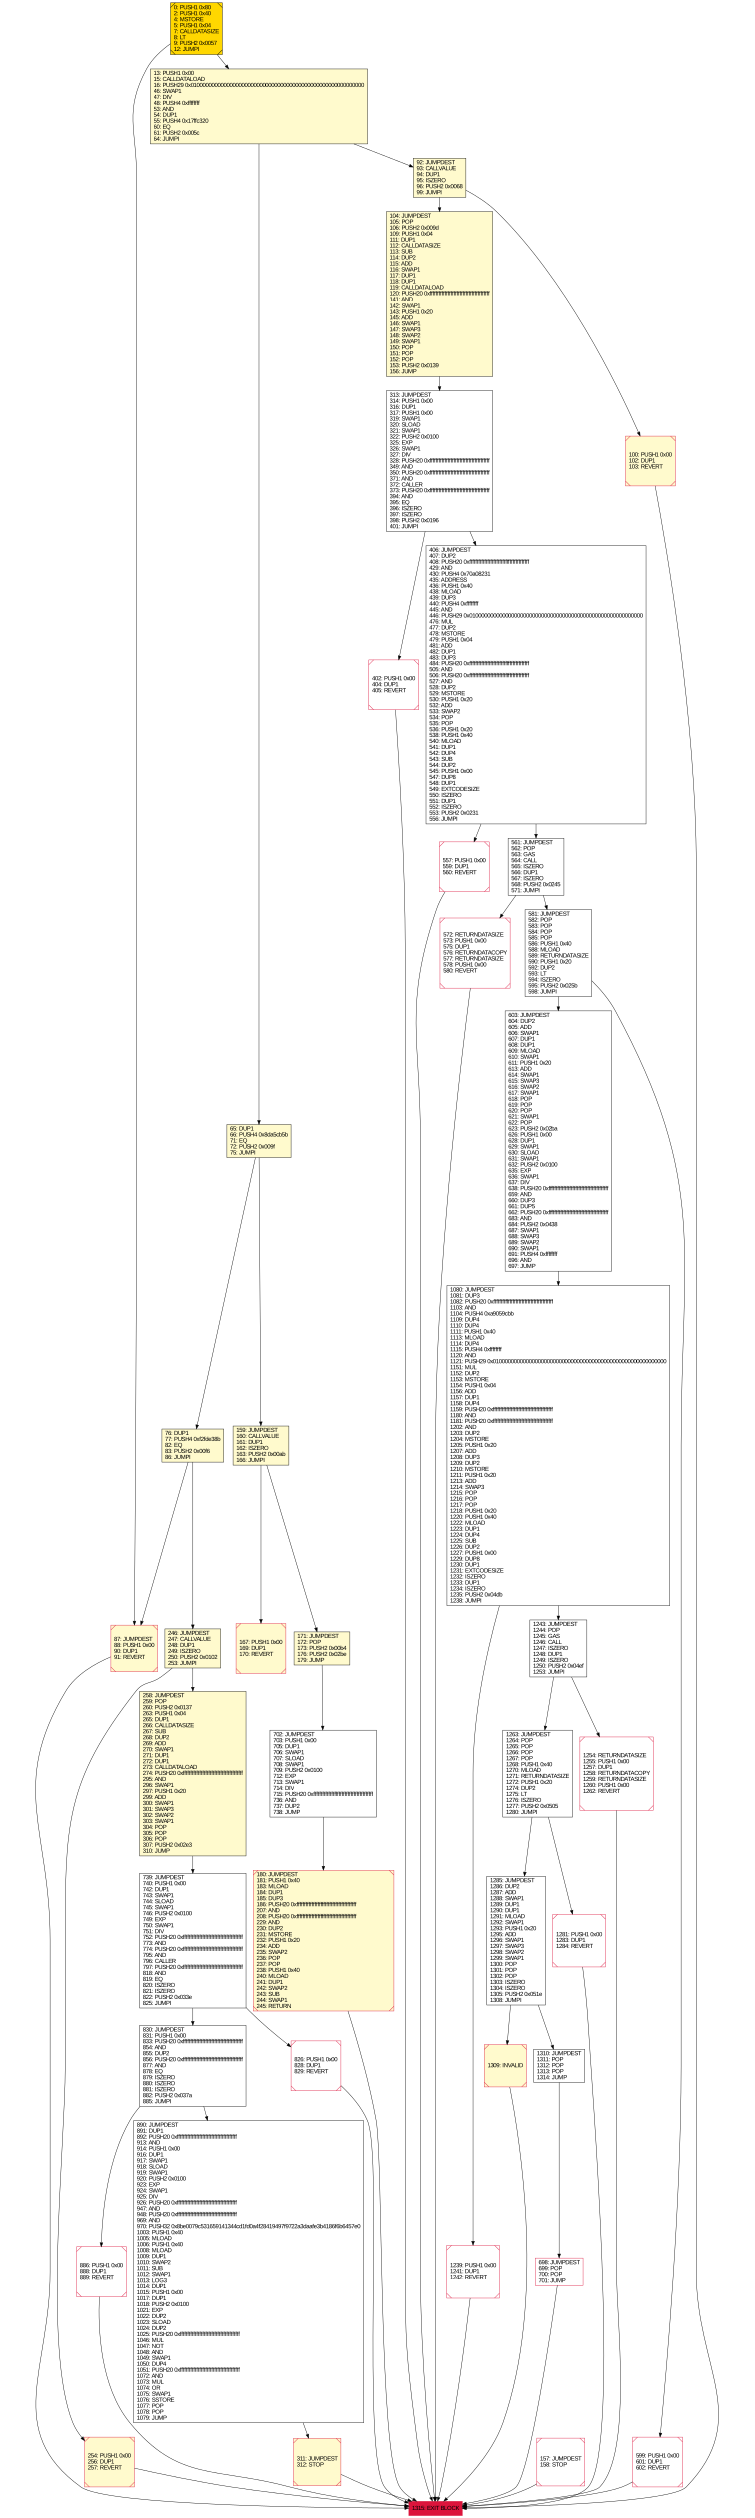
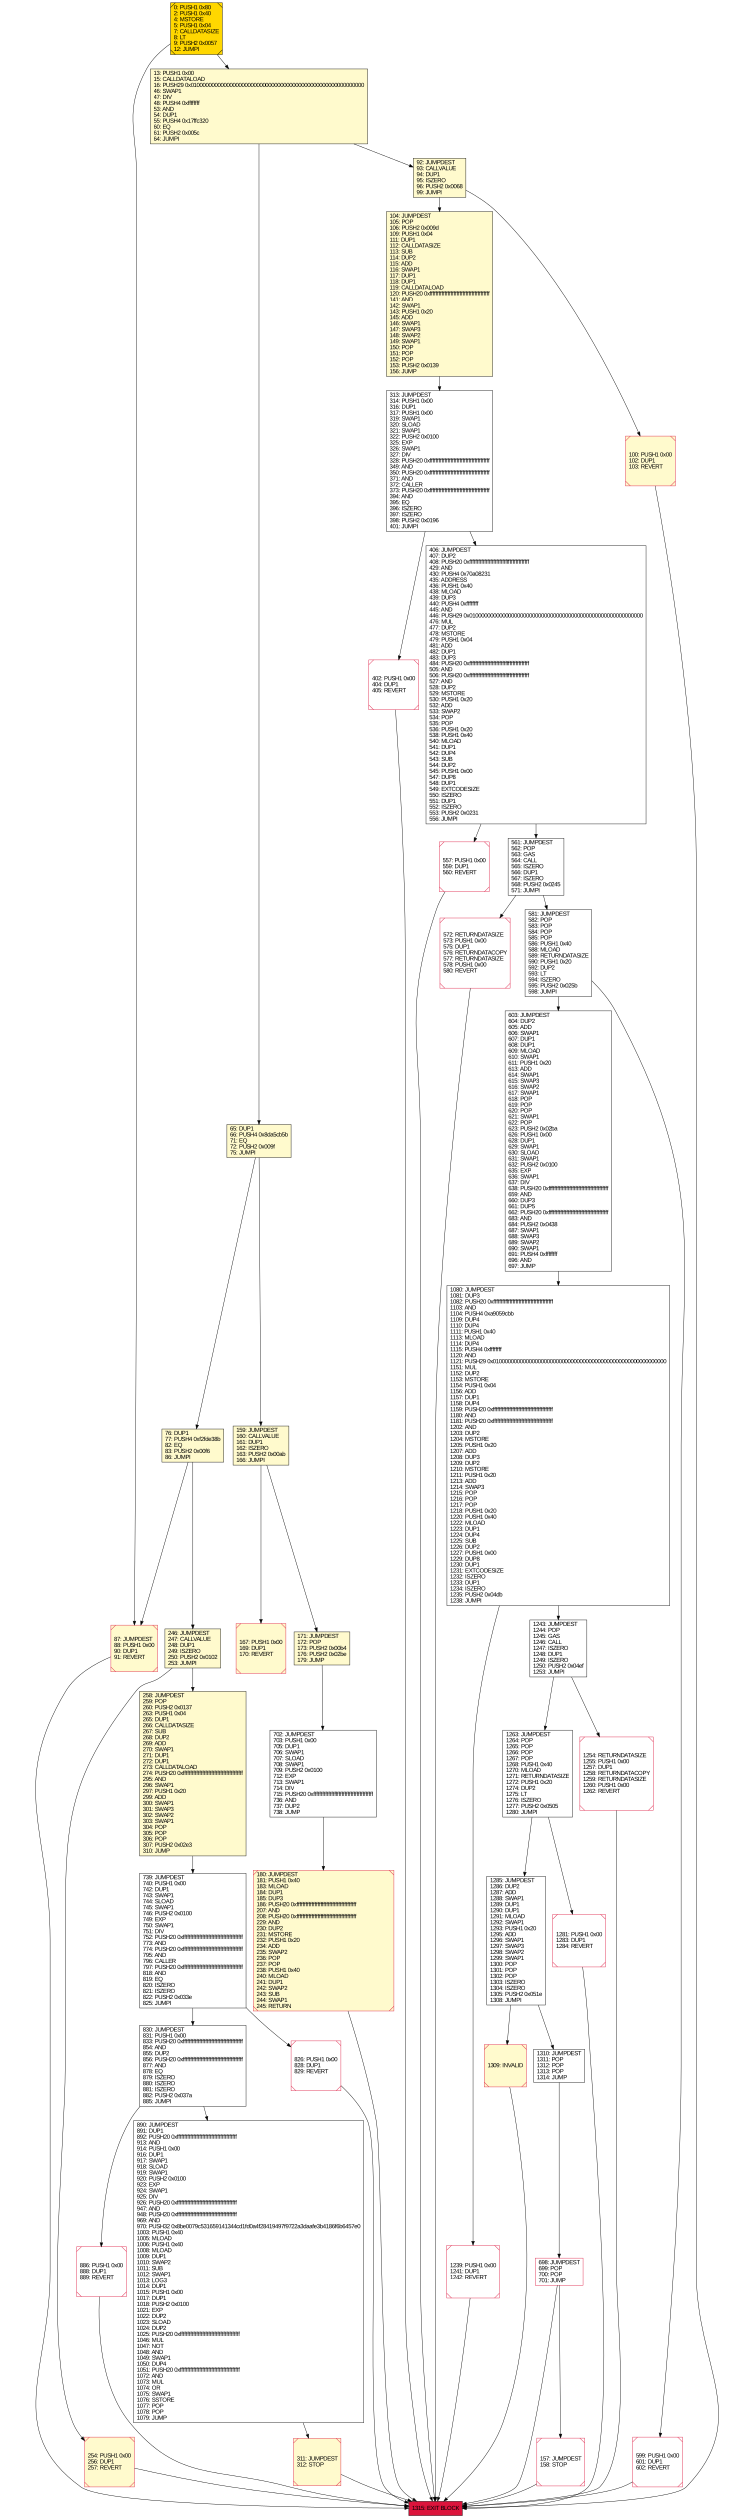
none -> (560, 2360)
(436, 2508) -> (436, 2508)
